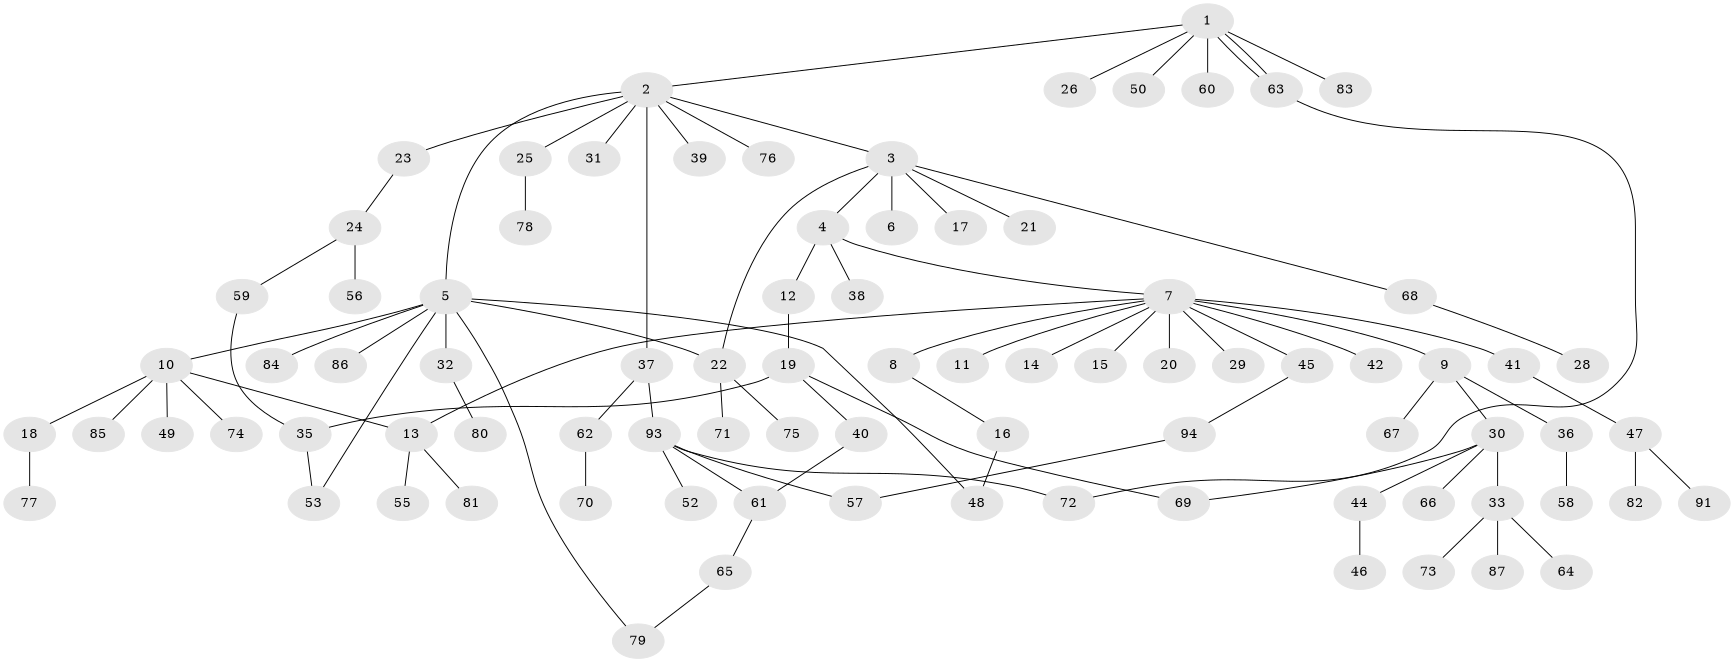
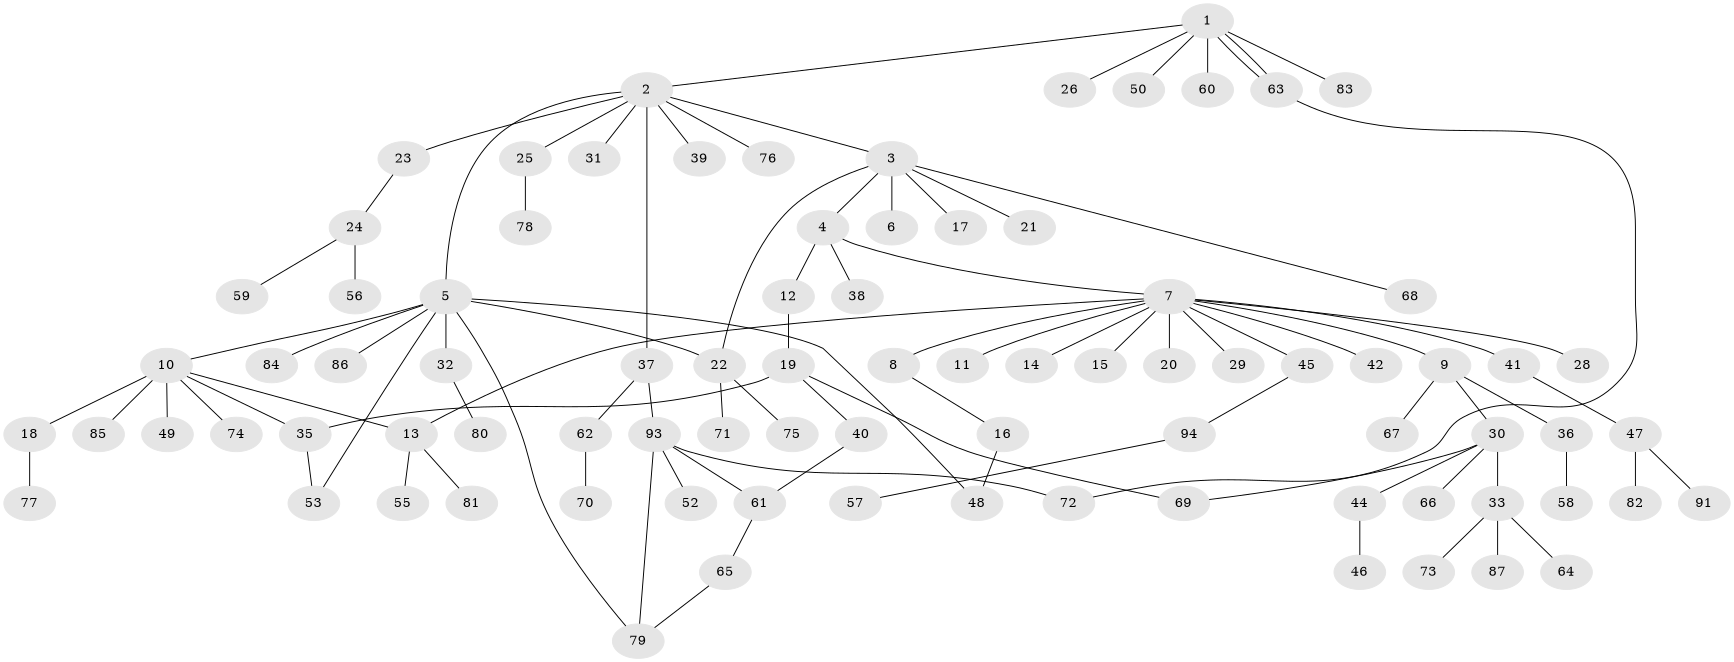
(1498, 329) -> (1408, 324)
(236, 379) -> (236, 400)
(752, 474) -> (646, 538)
